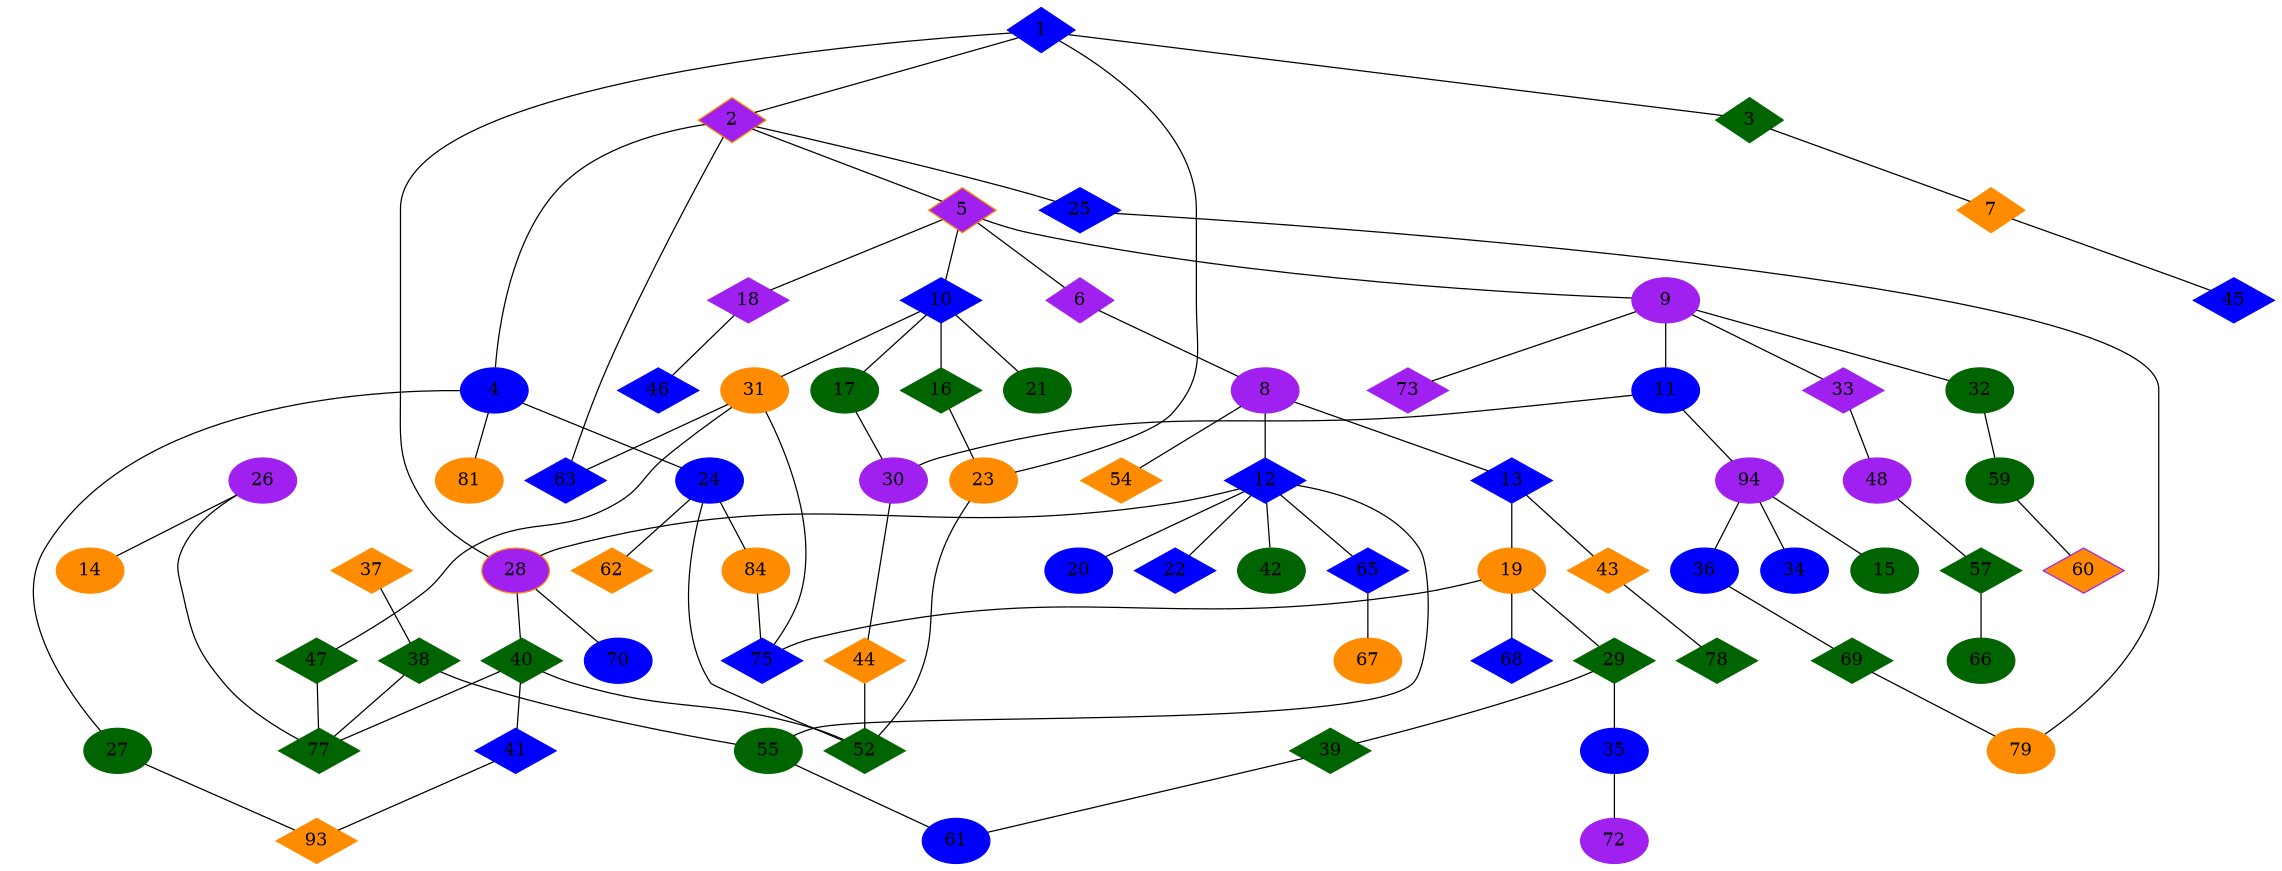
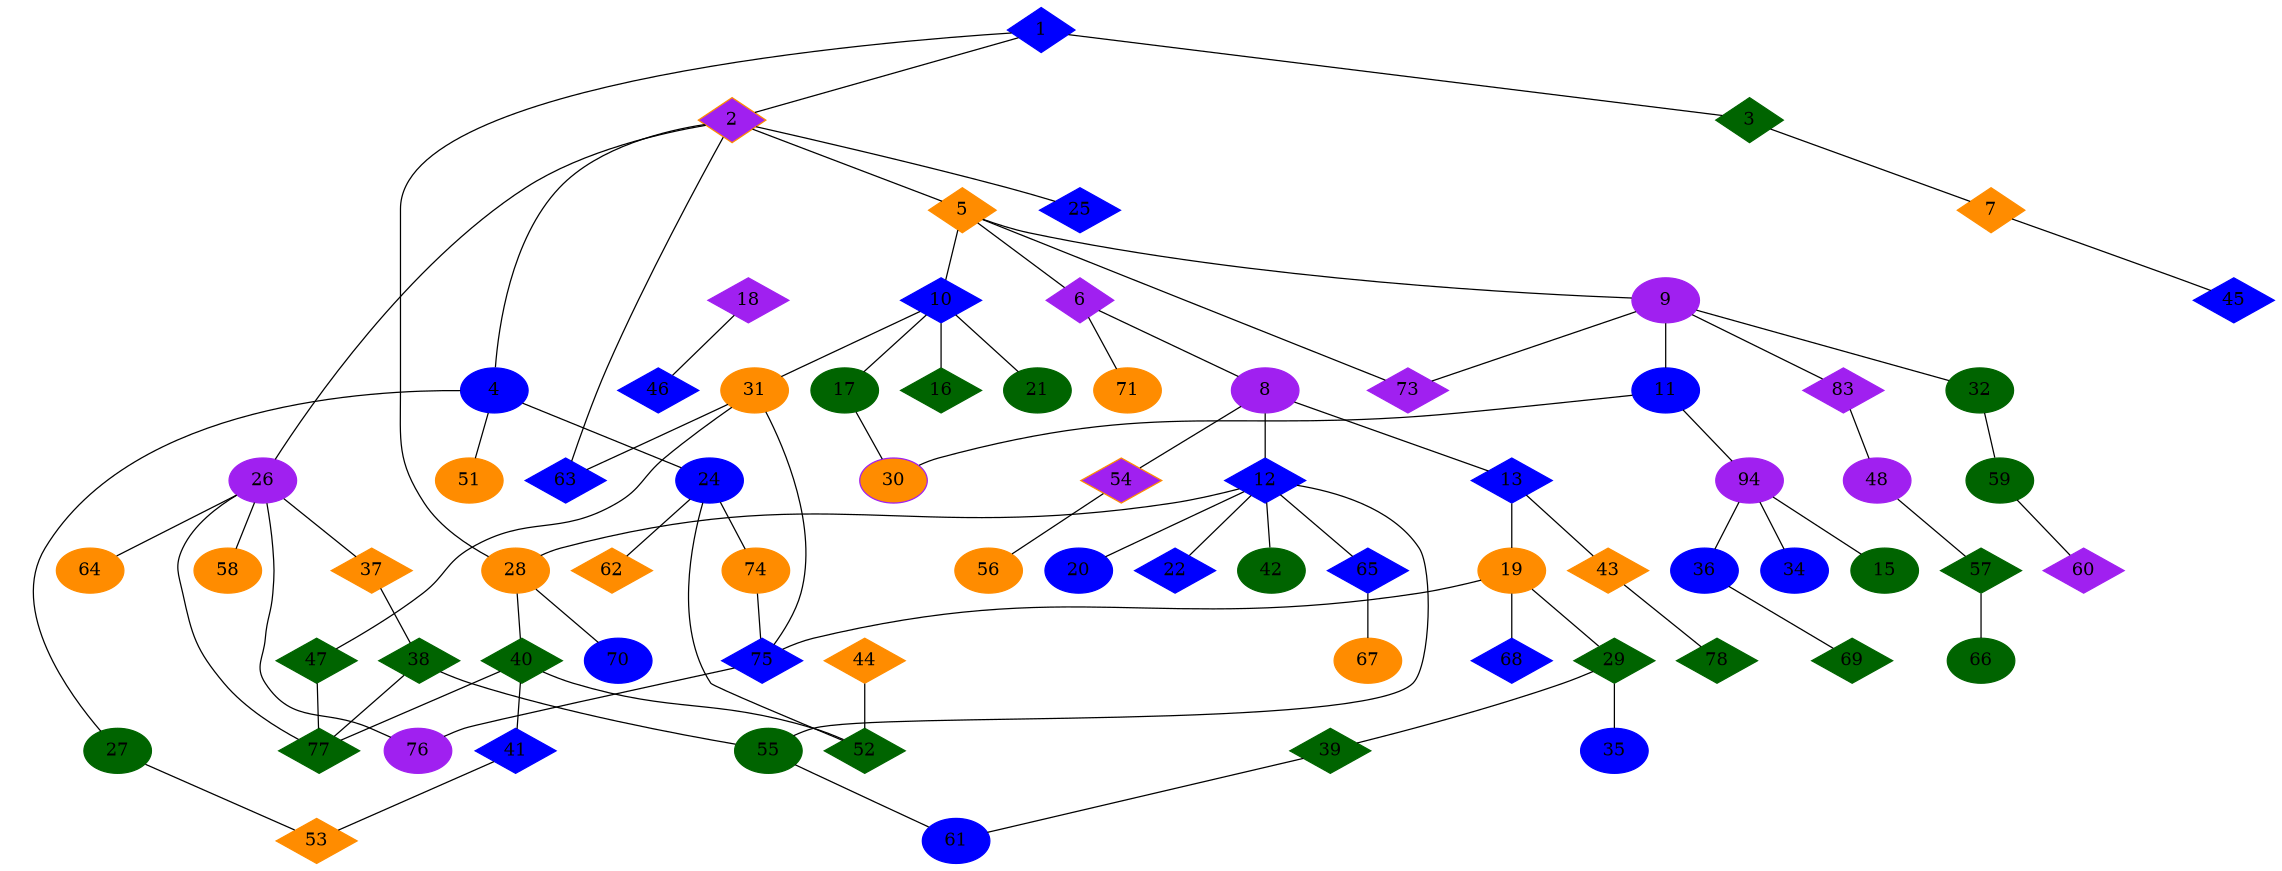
(962, 210) -> (962, 210)
none -> (455, 243)
(856, 255) -> (1184, 300)
none -> (1128, 390)
(1843, 390) -> (1843, 390)
(469, 481) -> (469, 481)
(894, 481) -> (894, 481)
(984, 481) -> none
(1121, 481) -> (1121, 481)
none -> (320, 528)
(90, 571) -> (90, 571)
none -> (228, 571)
(516, 571) -> (516, 571)
(756, 571) -> (756, 571)
(879, 571) -> none
none -> (989, 571)
(2084, 571) -> (2084, 571)
none -> (418, 751)
(2021, 751) -> none
(317, 841) -> (317, 841)
(1614, 841) -> none
